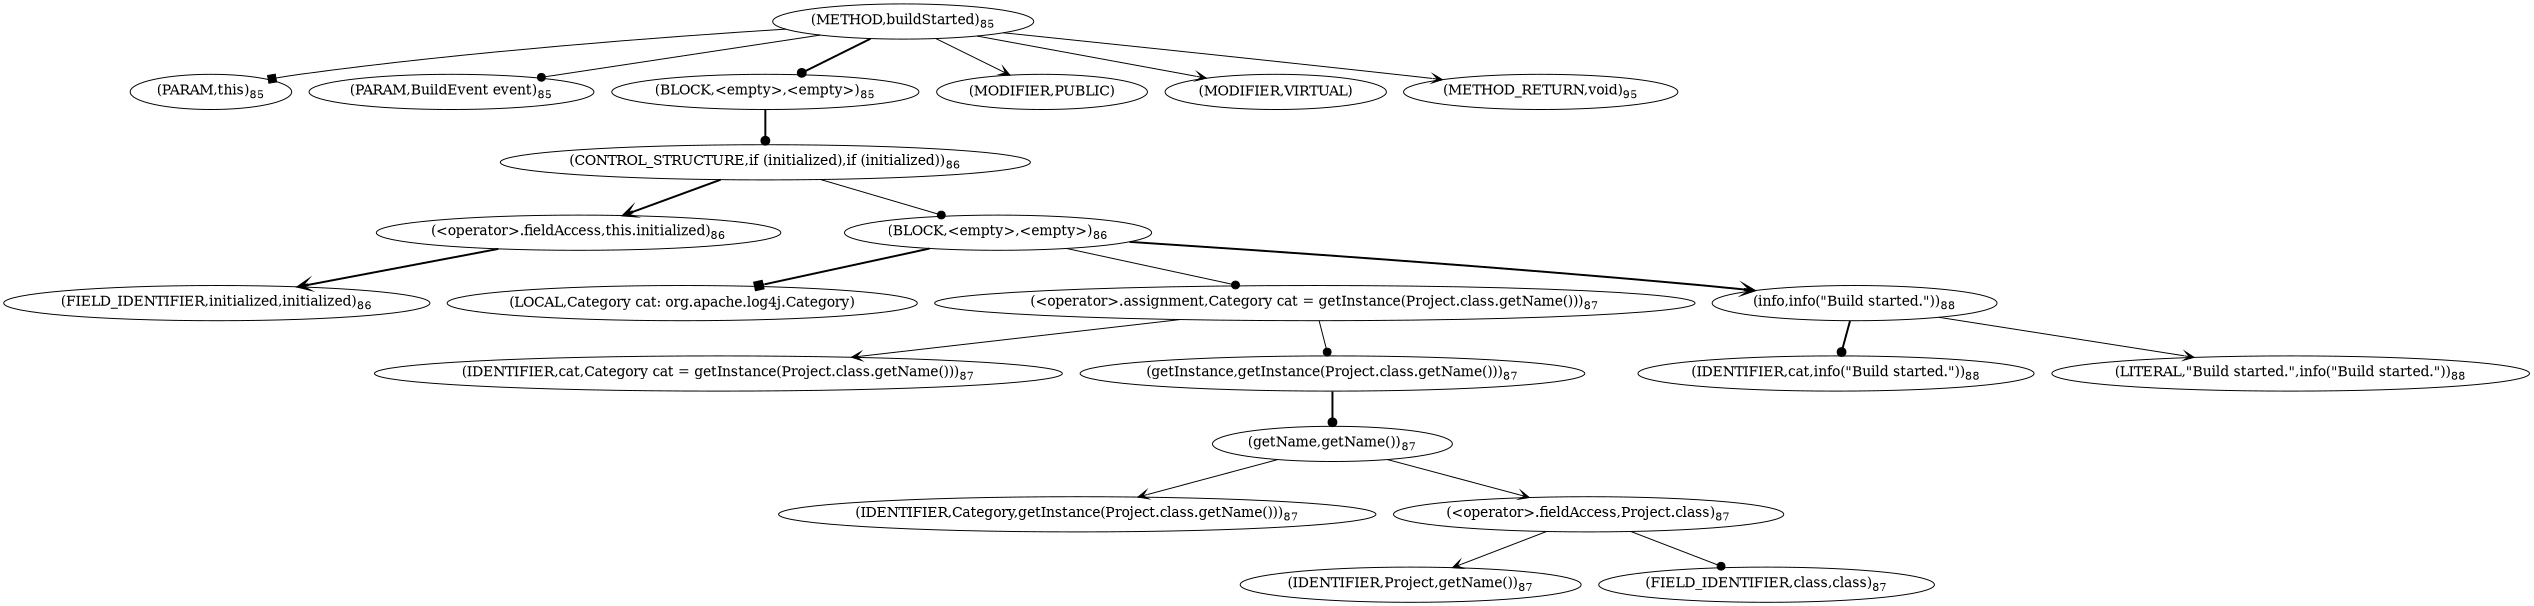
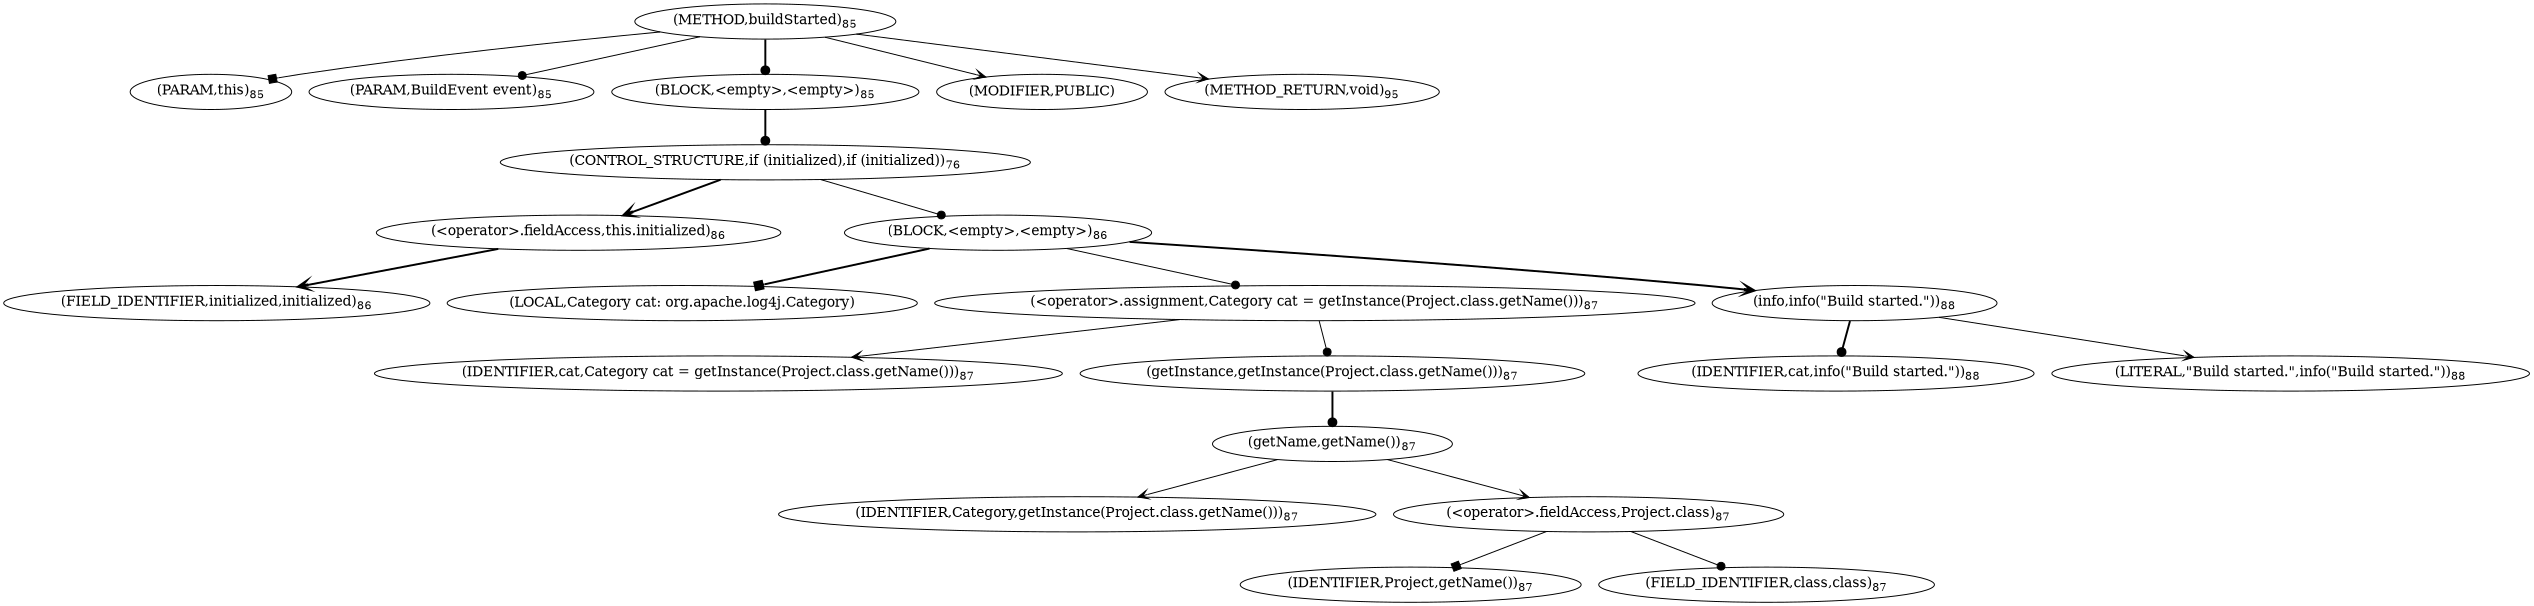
(1276, 92) -> none
(954, 161) -> (954, 161)
(1504, 548) -> (1504, 548)
